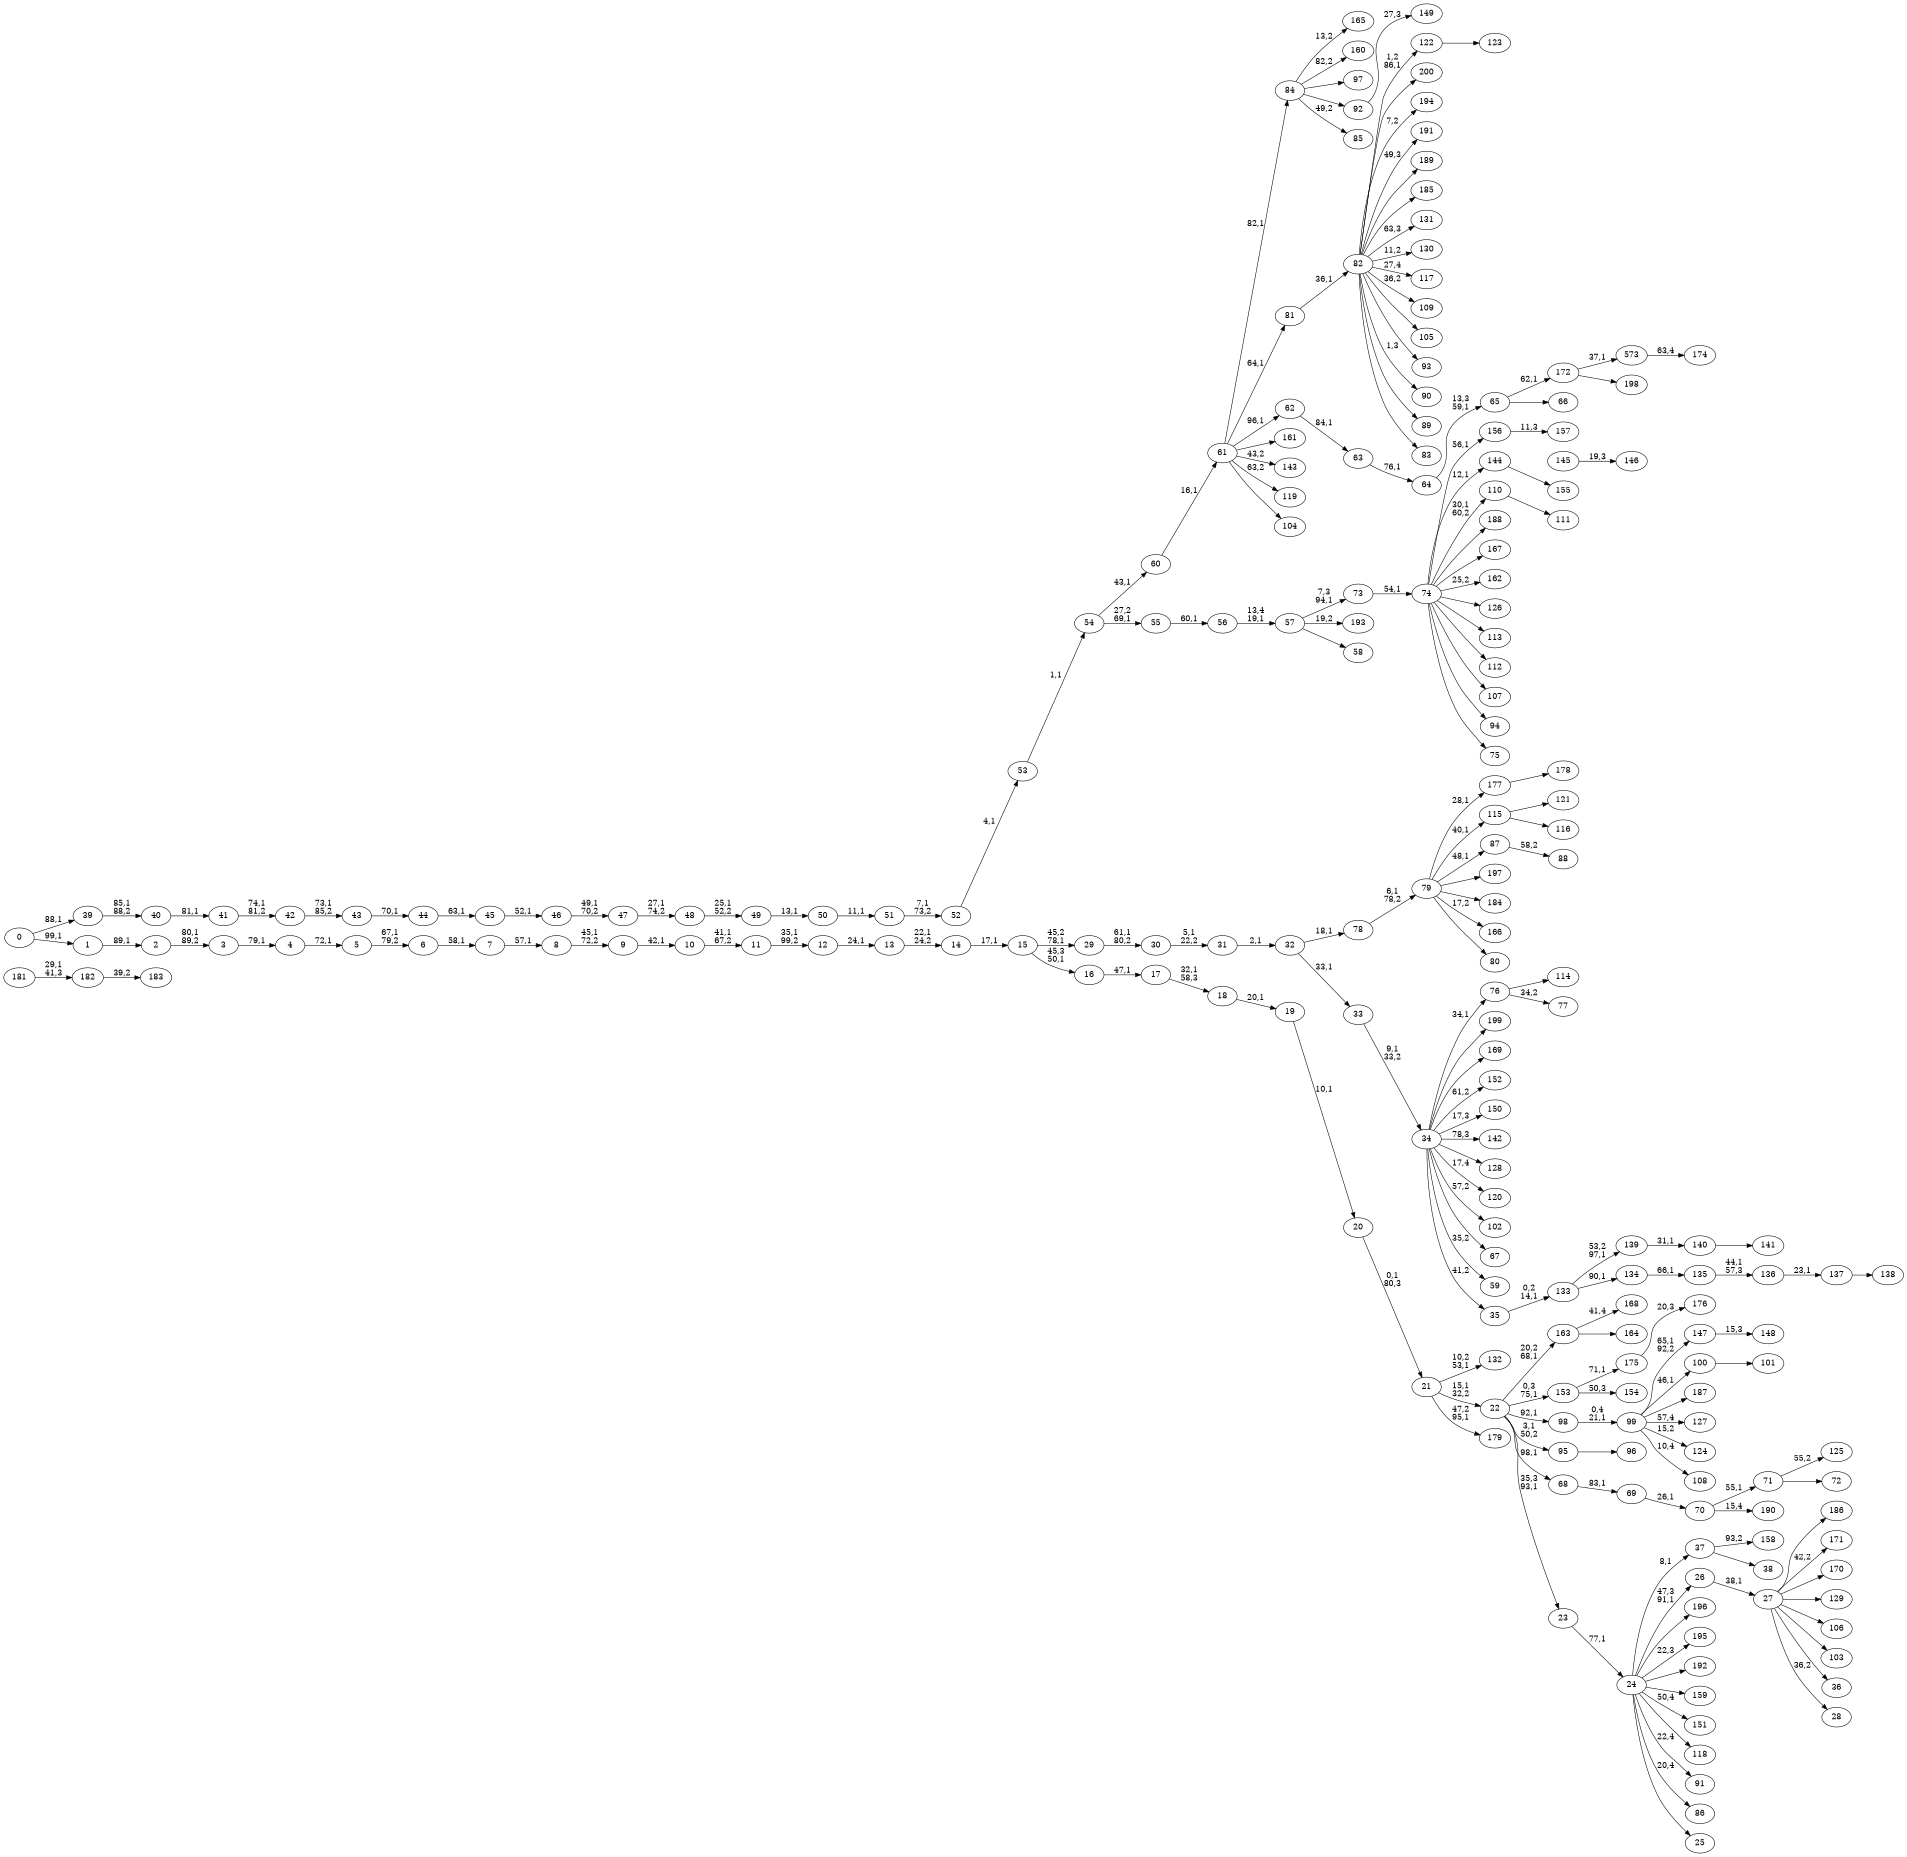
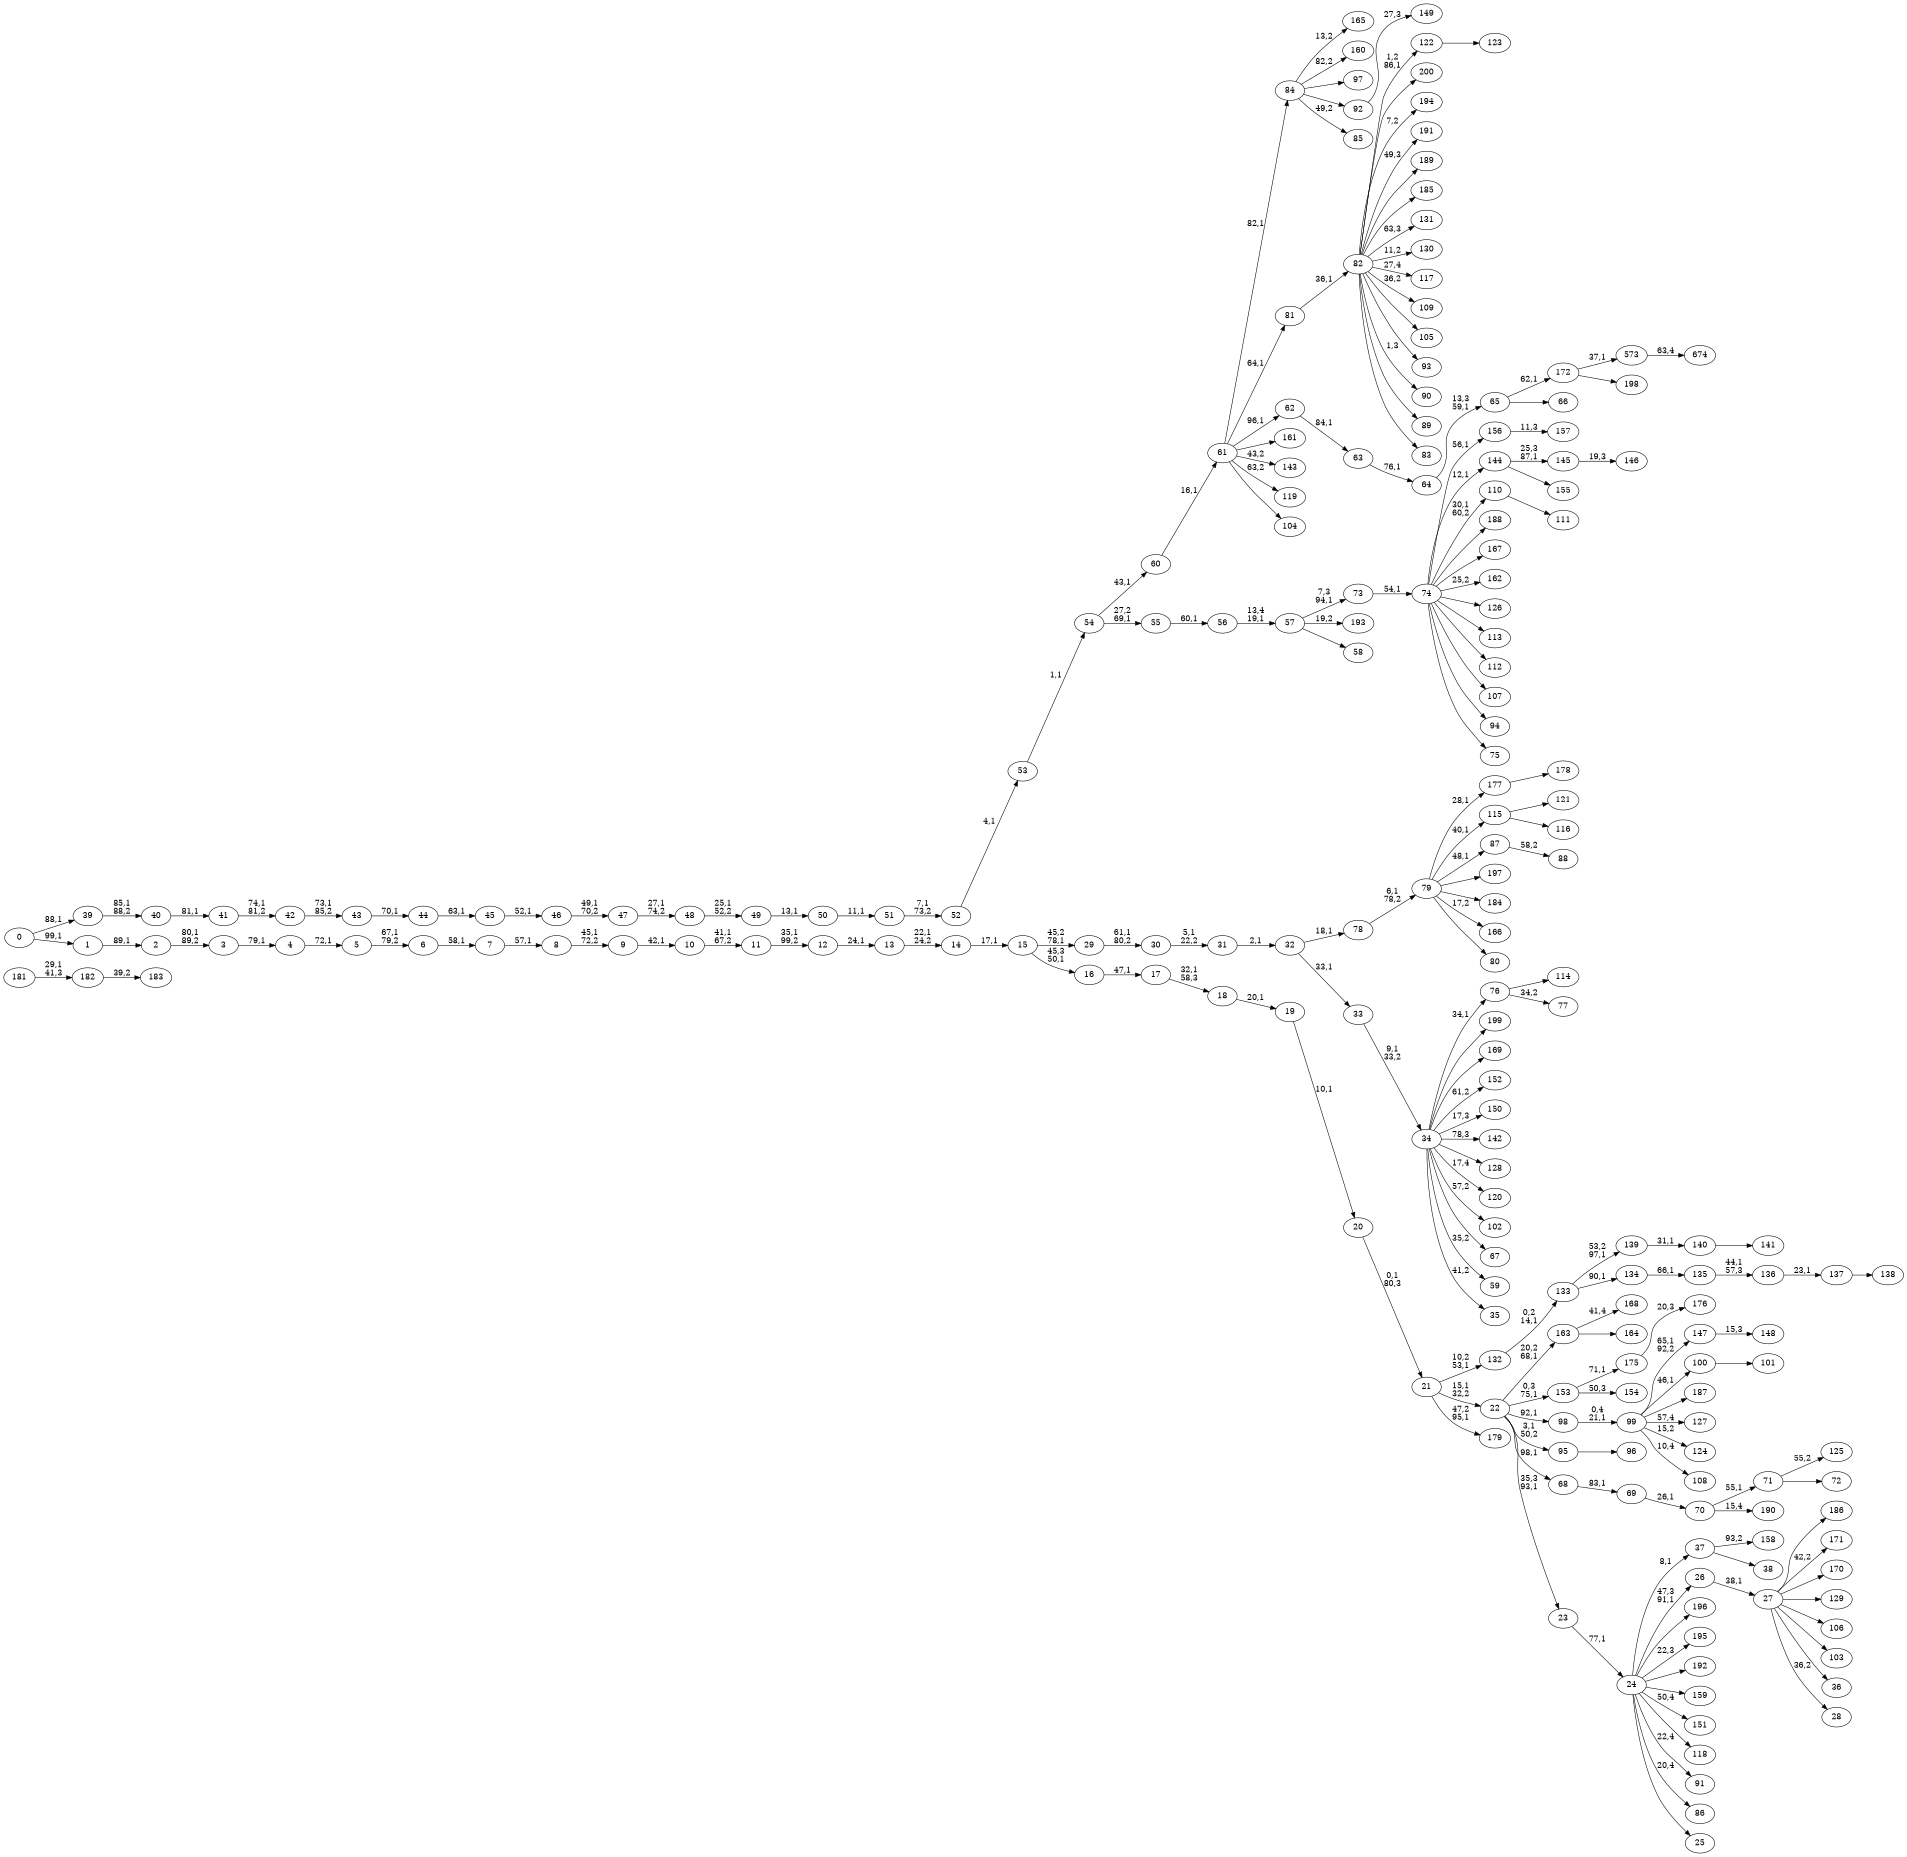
(1700, 355) -> (1700, 355)
none -> (1526, 461)
(1526, 1305) -> (1532, 1331)
